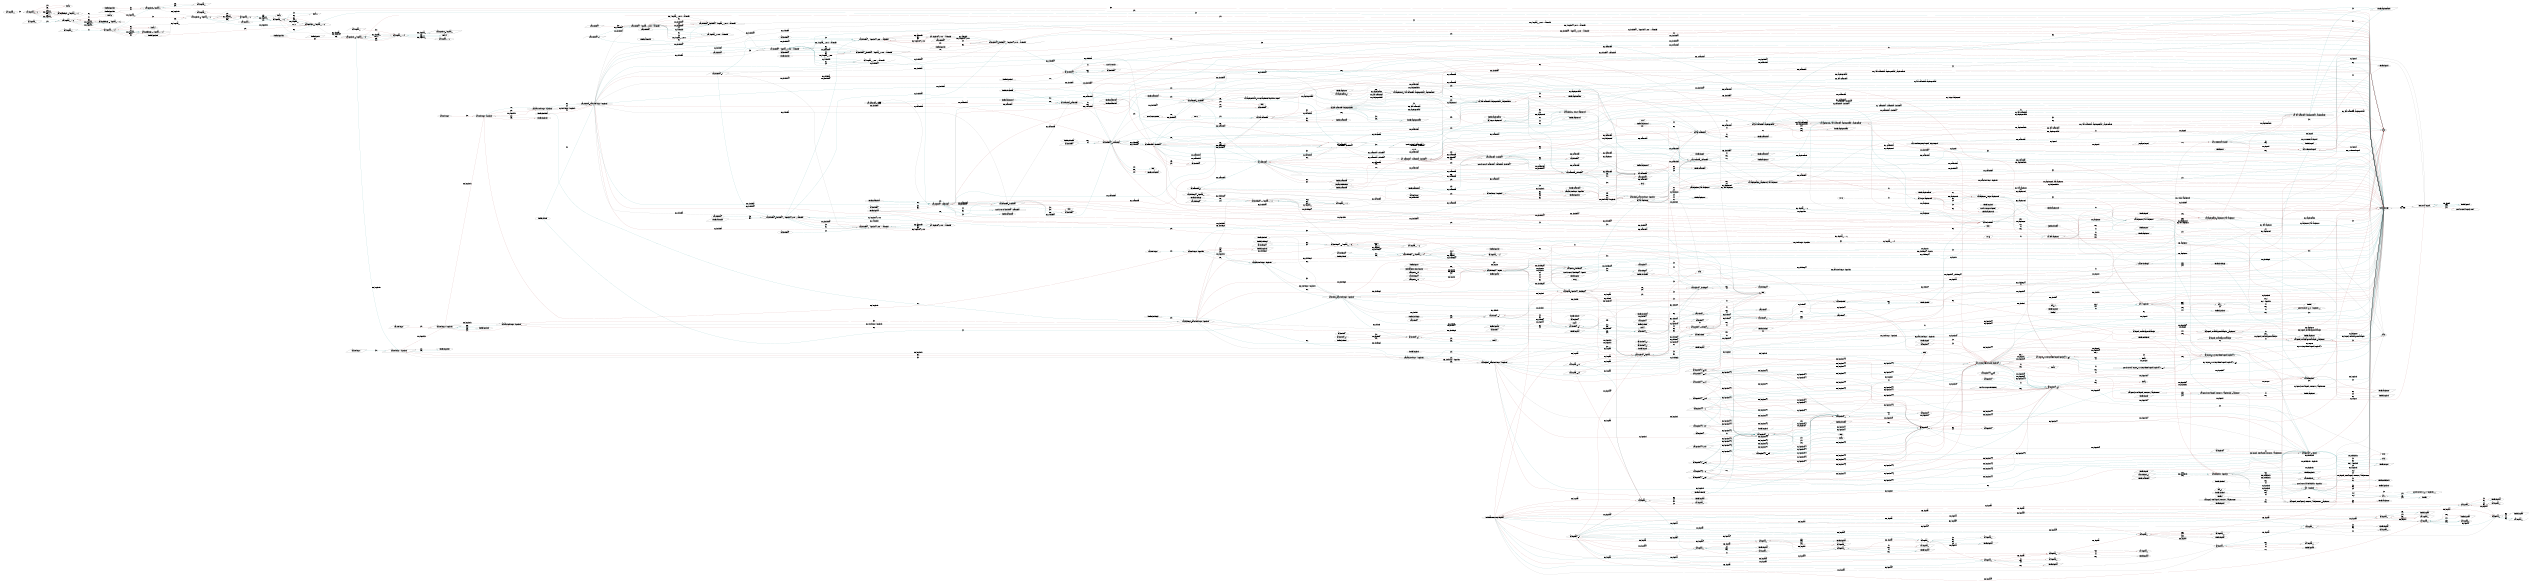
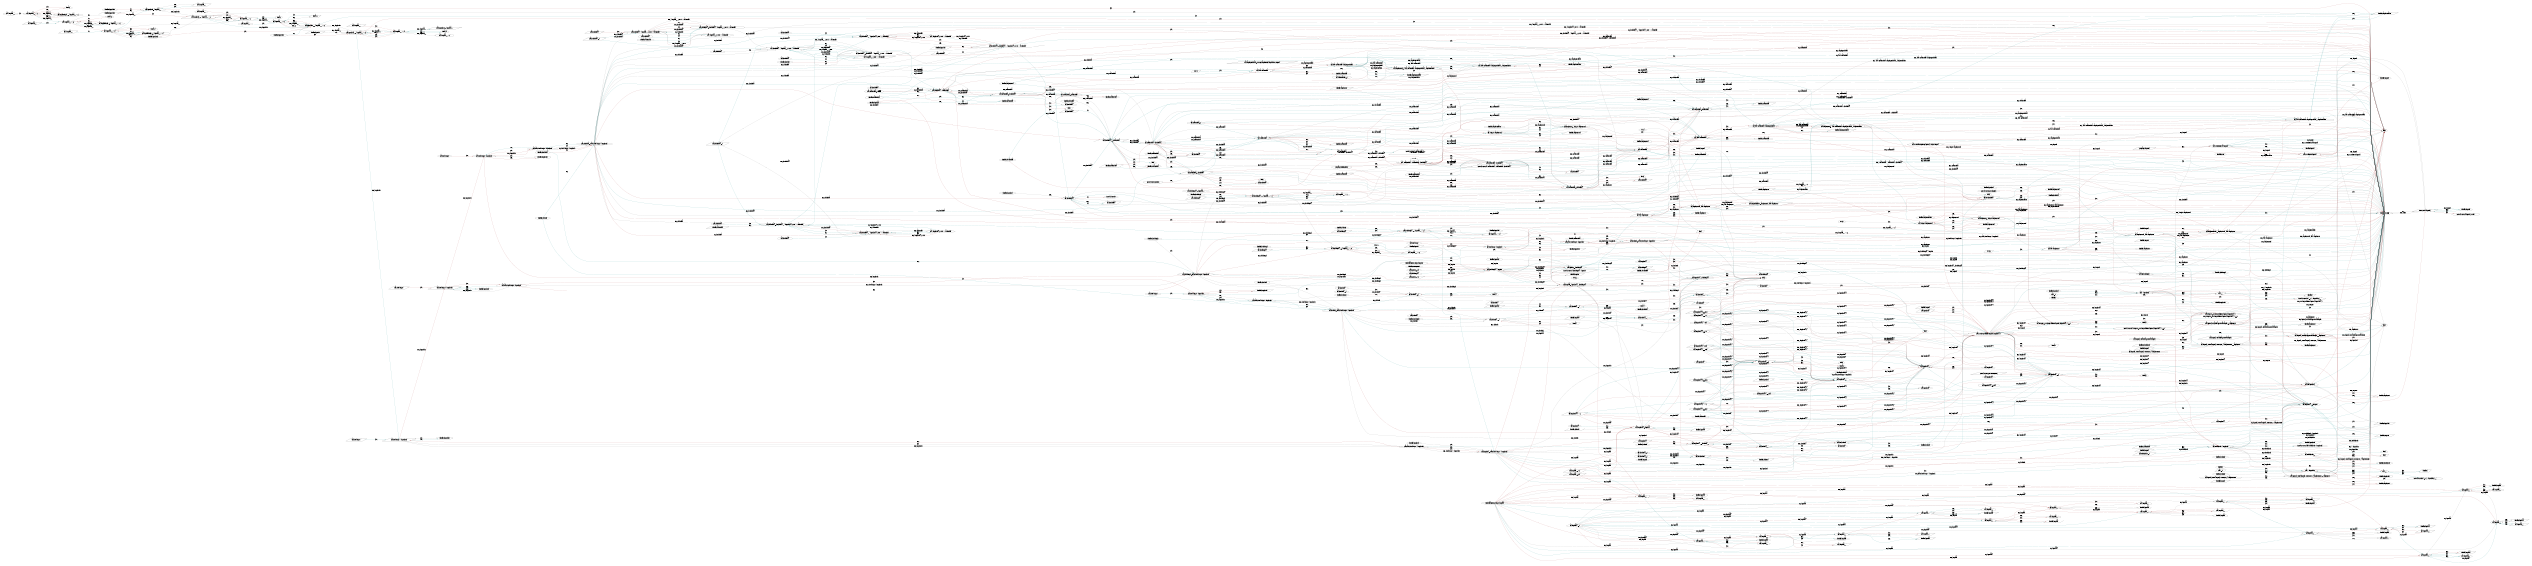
(1342, 94) -> (1342, 77)
(1008, 210) -> none
(1221, 224) -> (1221, 222)
none -> (1990, 239)
none -> (1414, 267)
none -> (2042, 302)
(1598, 443) -> (1604, 424)
(1495, 518) -> (1495, 503)
